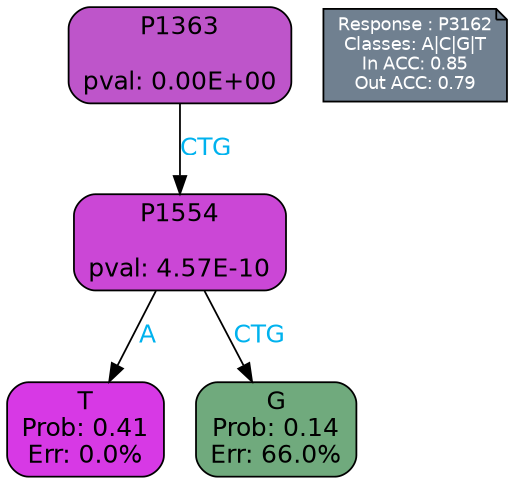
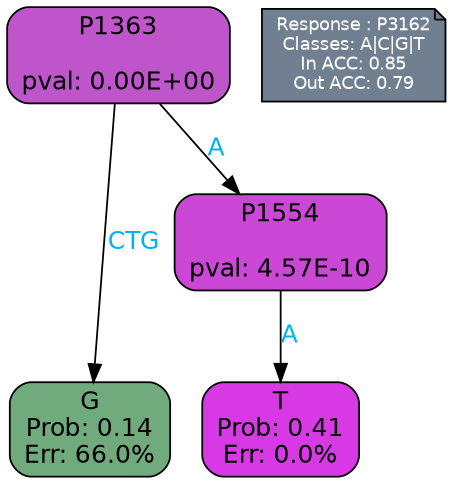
(206, 149) -> (217, 149)
(224, 328) -> (105, 234)
